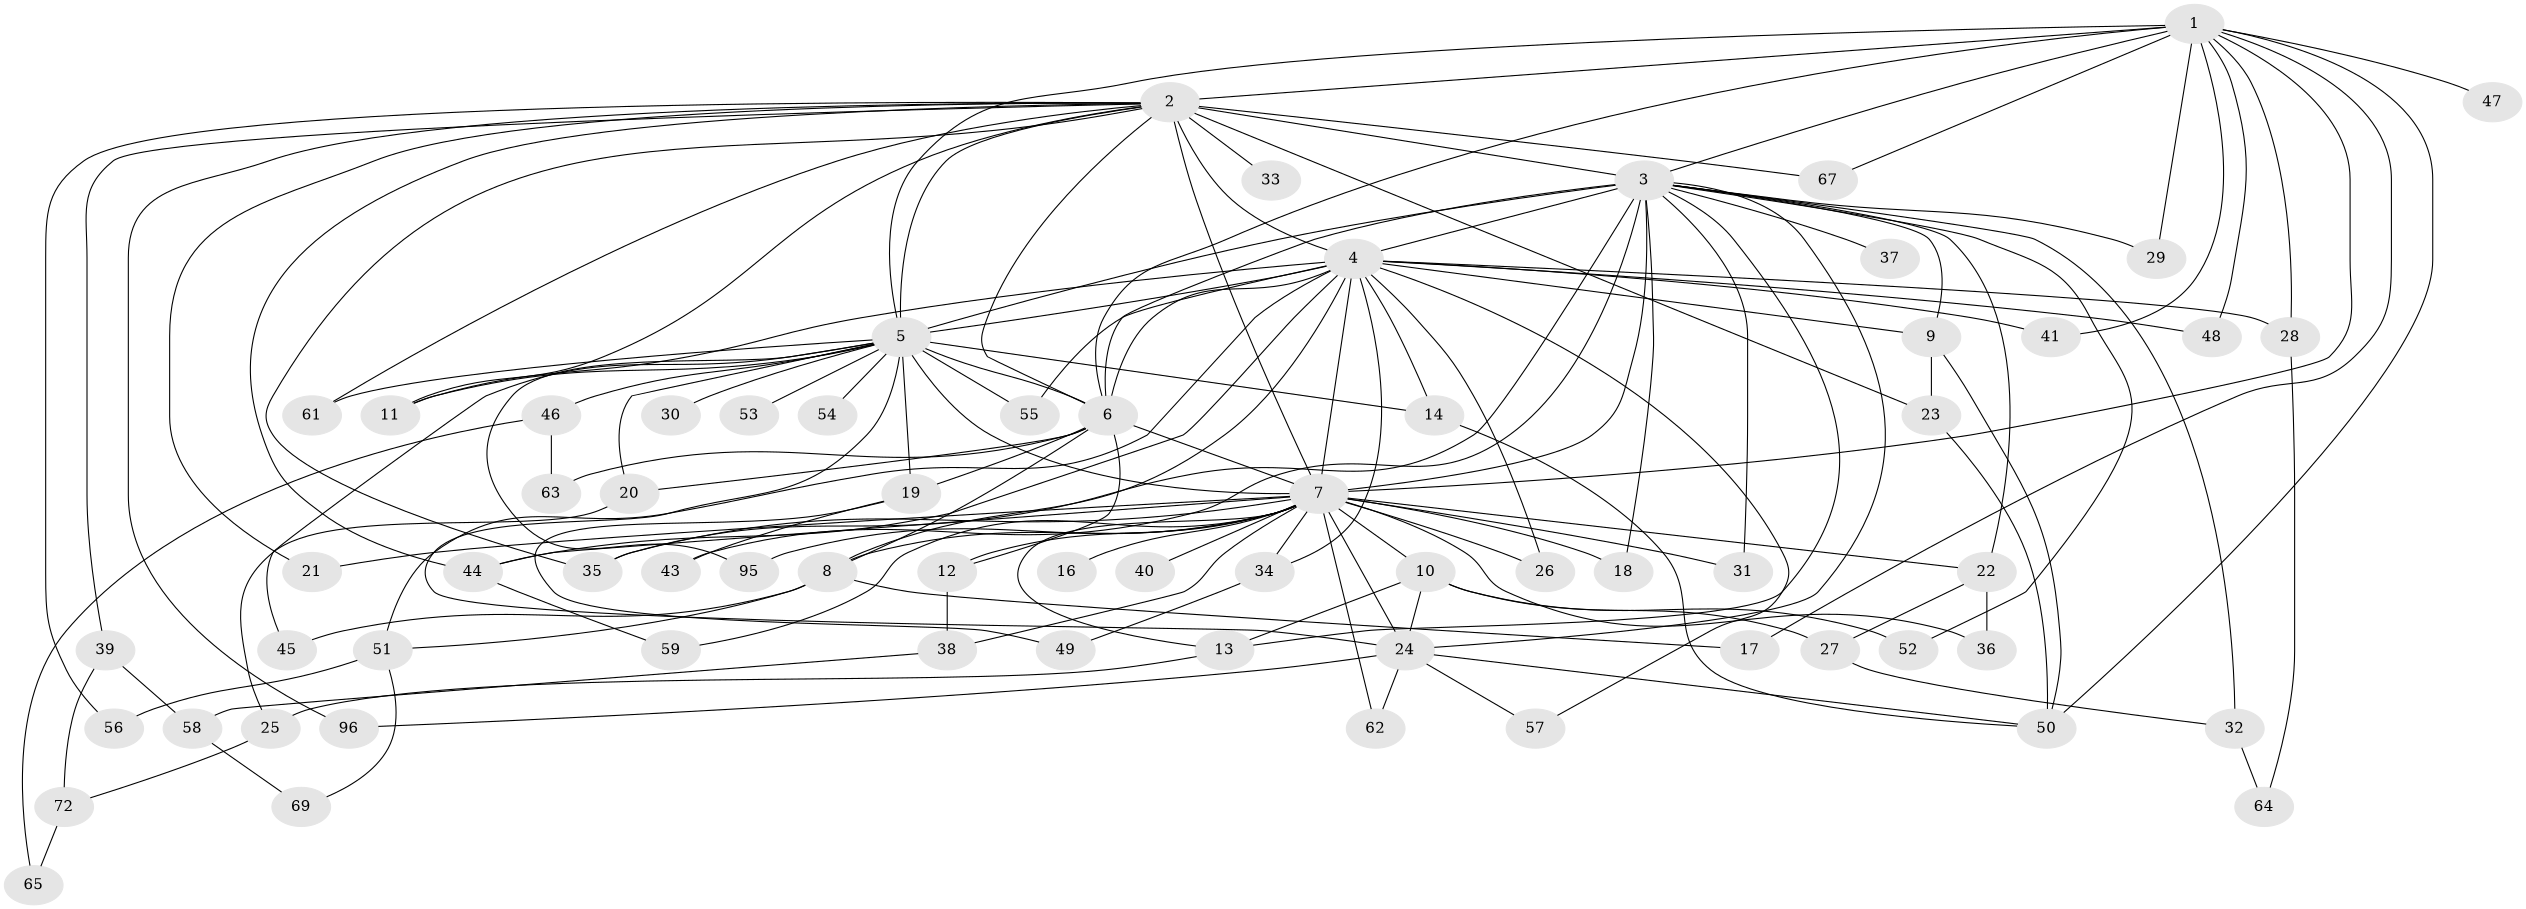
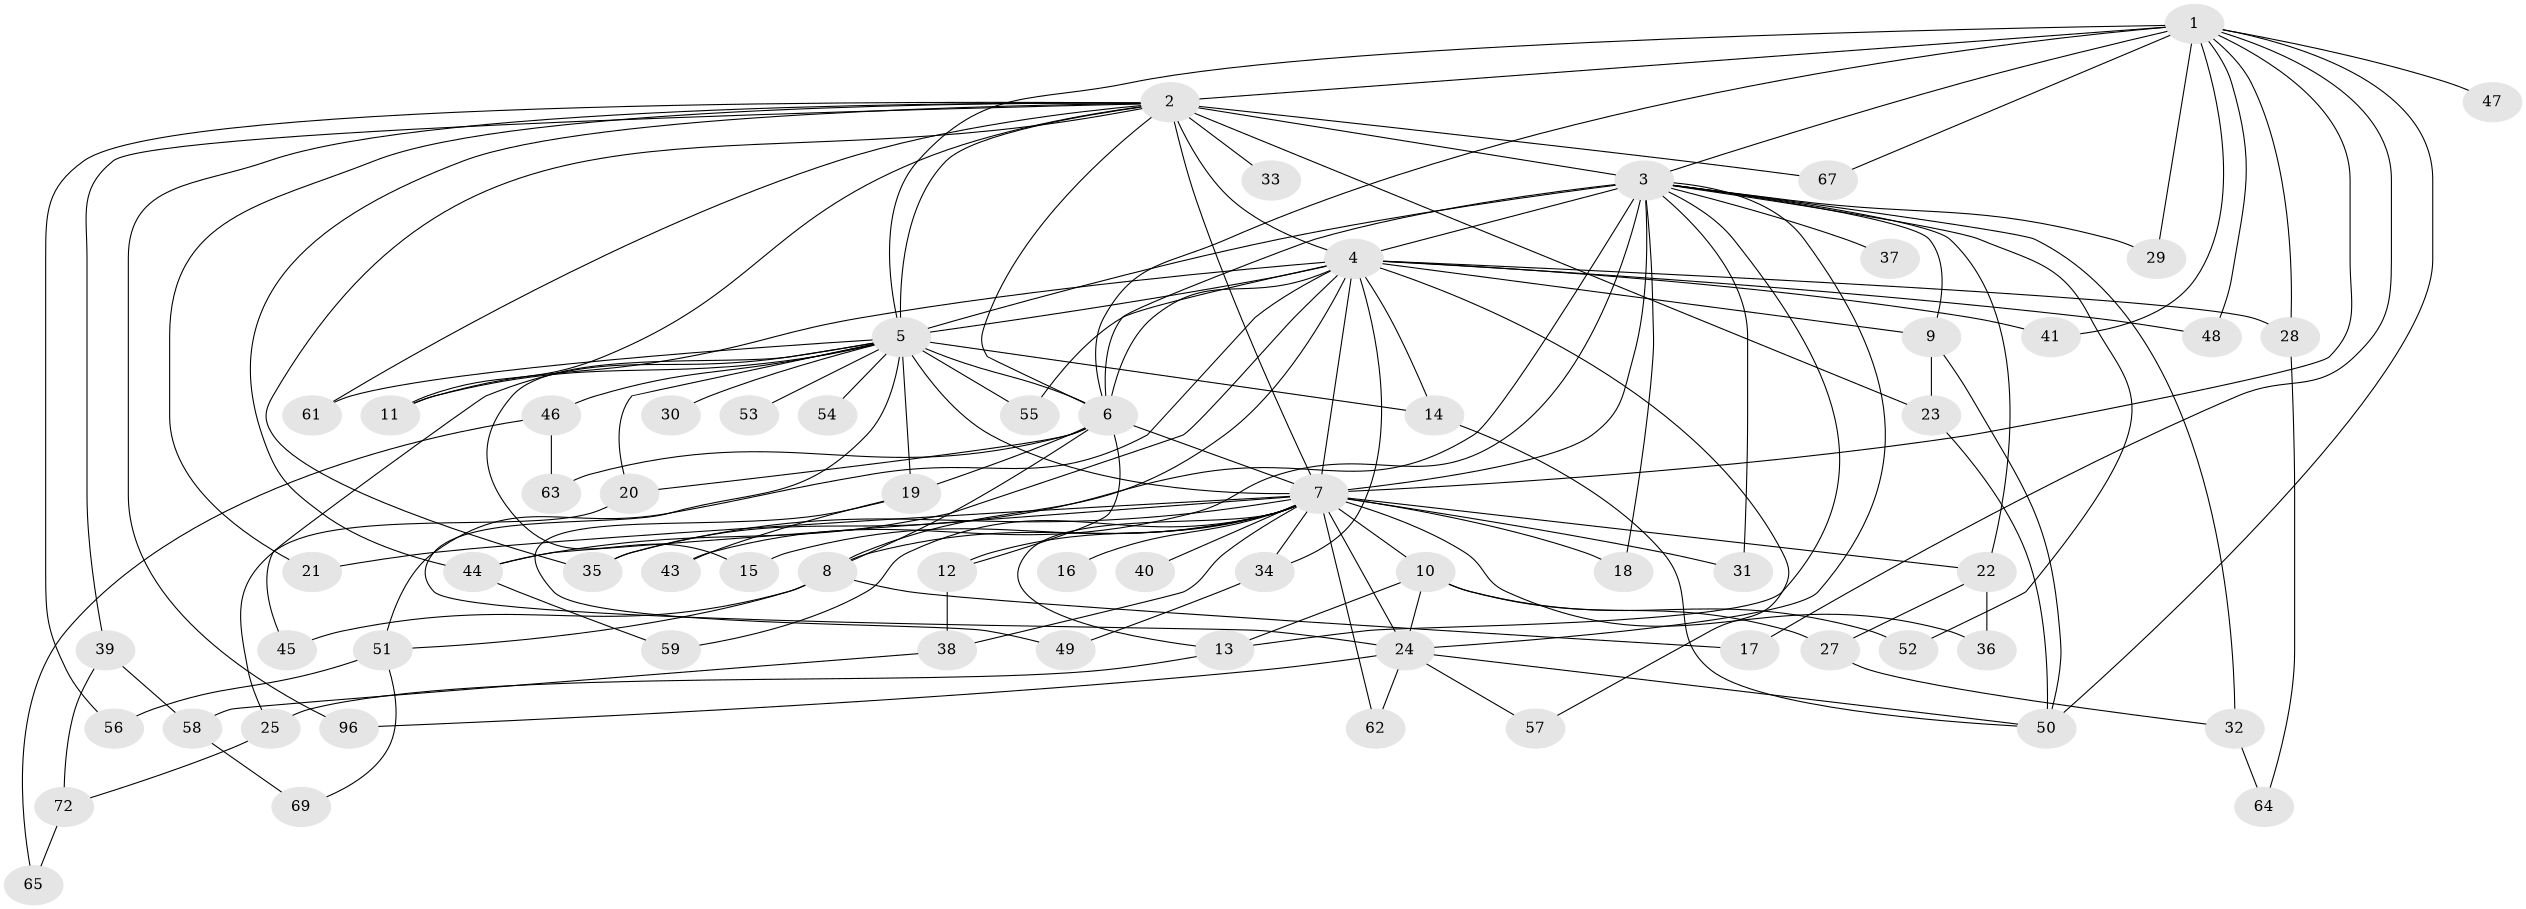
(749, 572) -> (749, 572)
(1545, 572) -> none
